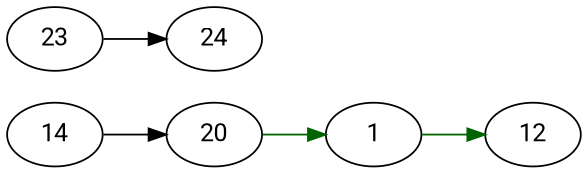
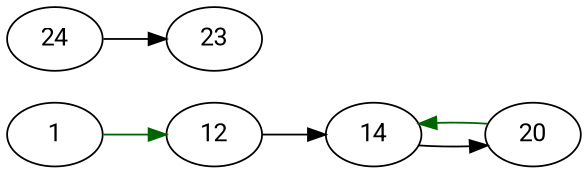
(126, 39) -> (126, 39)
none -> (285, 135)
(285, 135) -> (462, 123)
